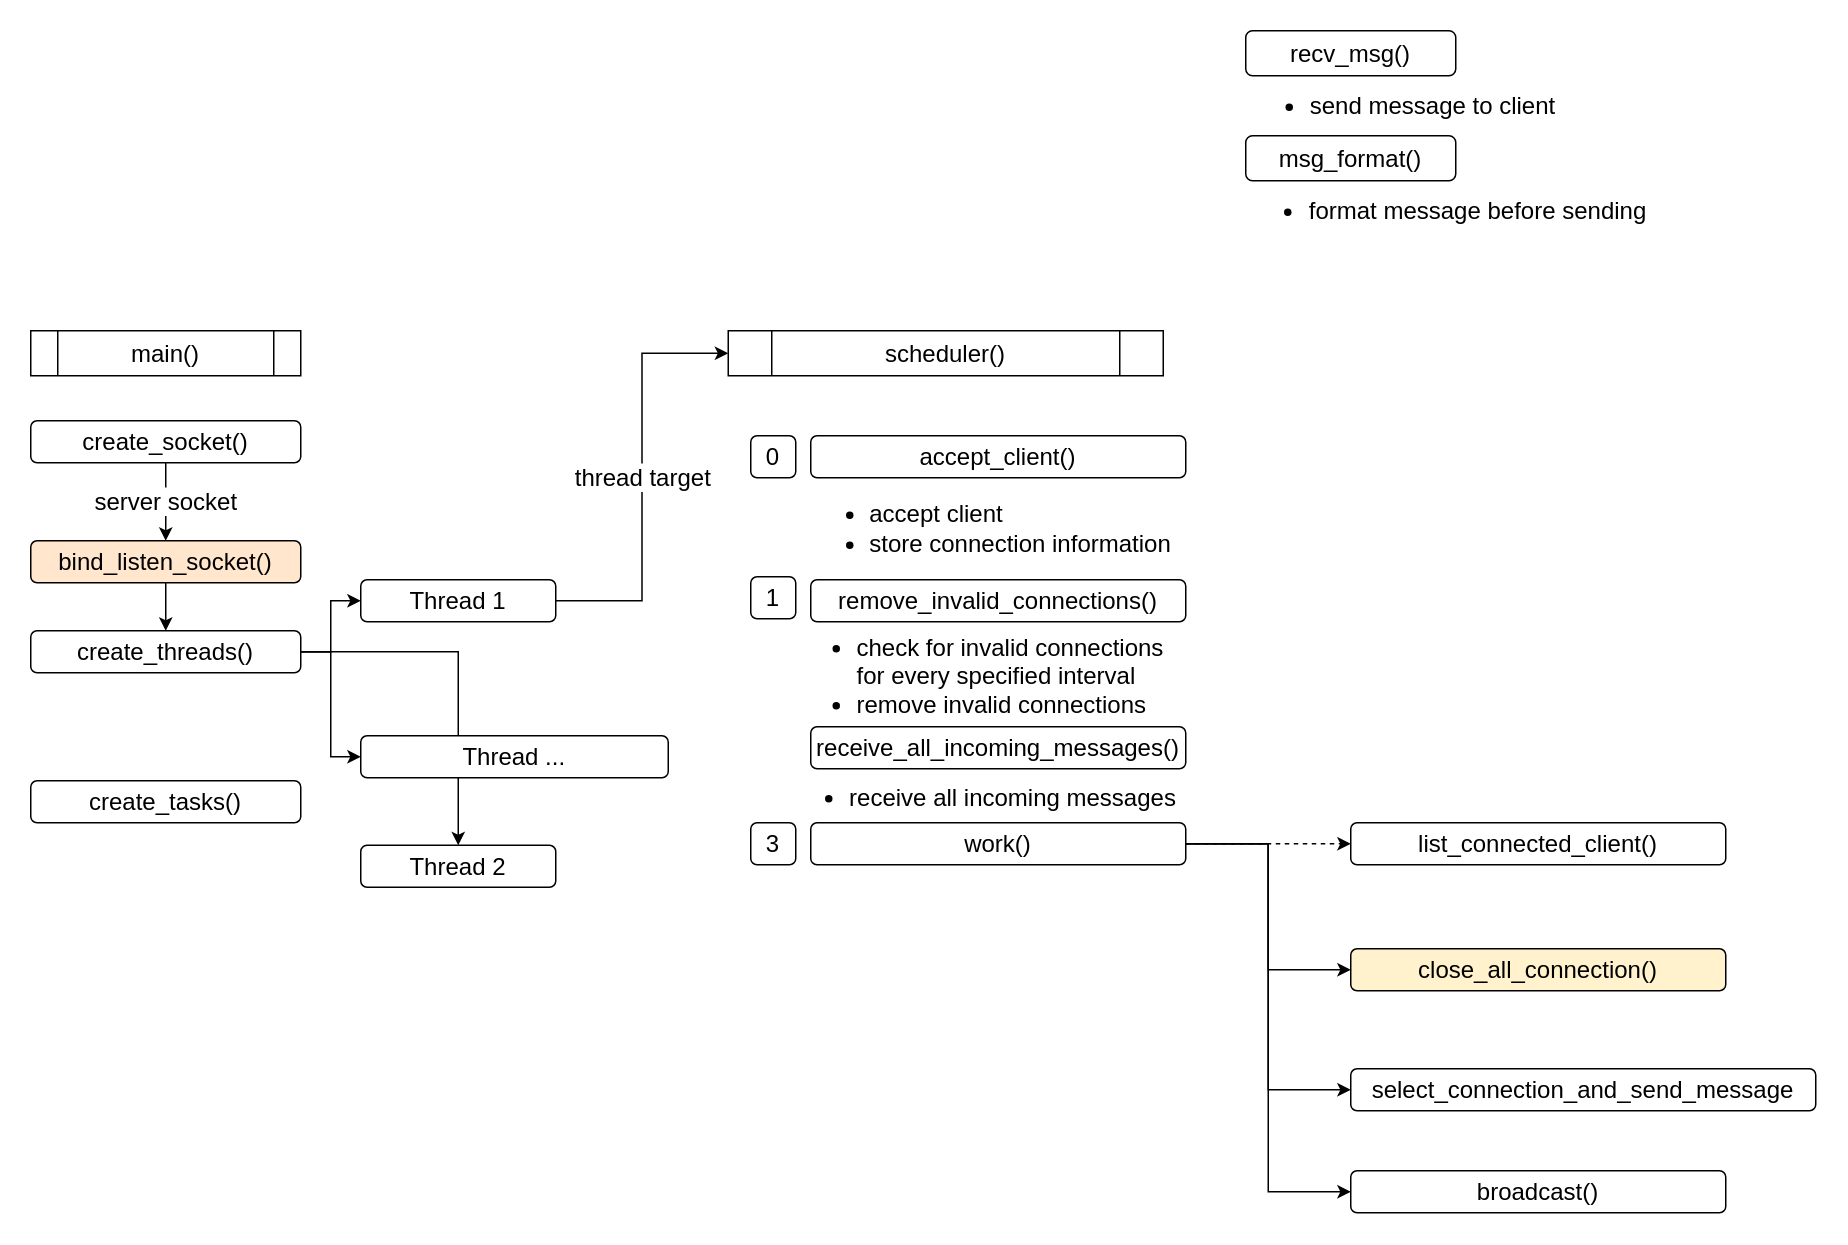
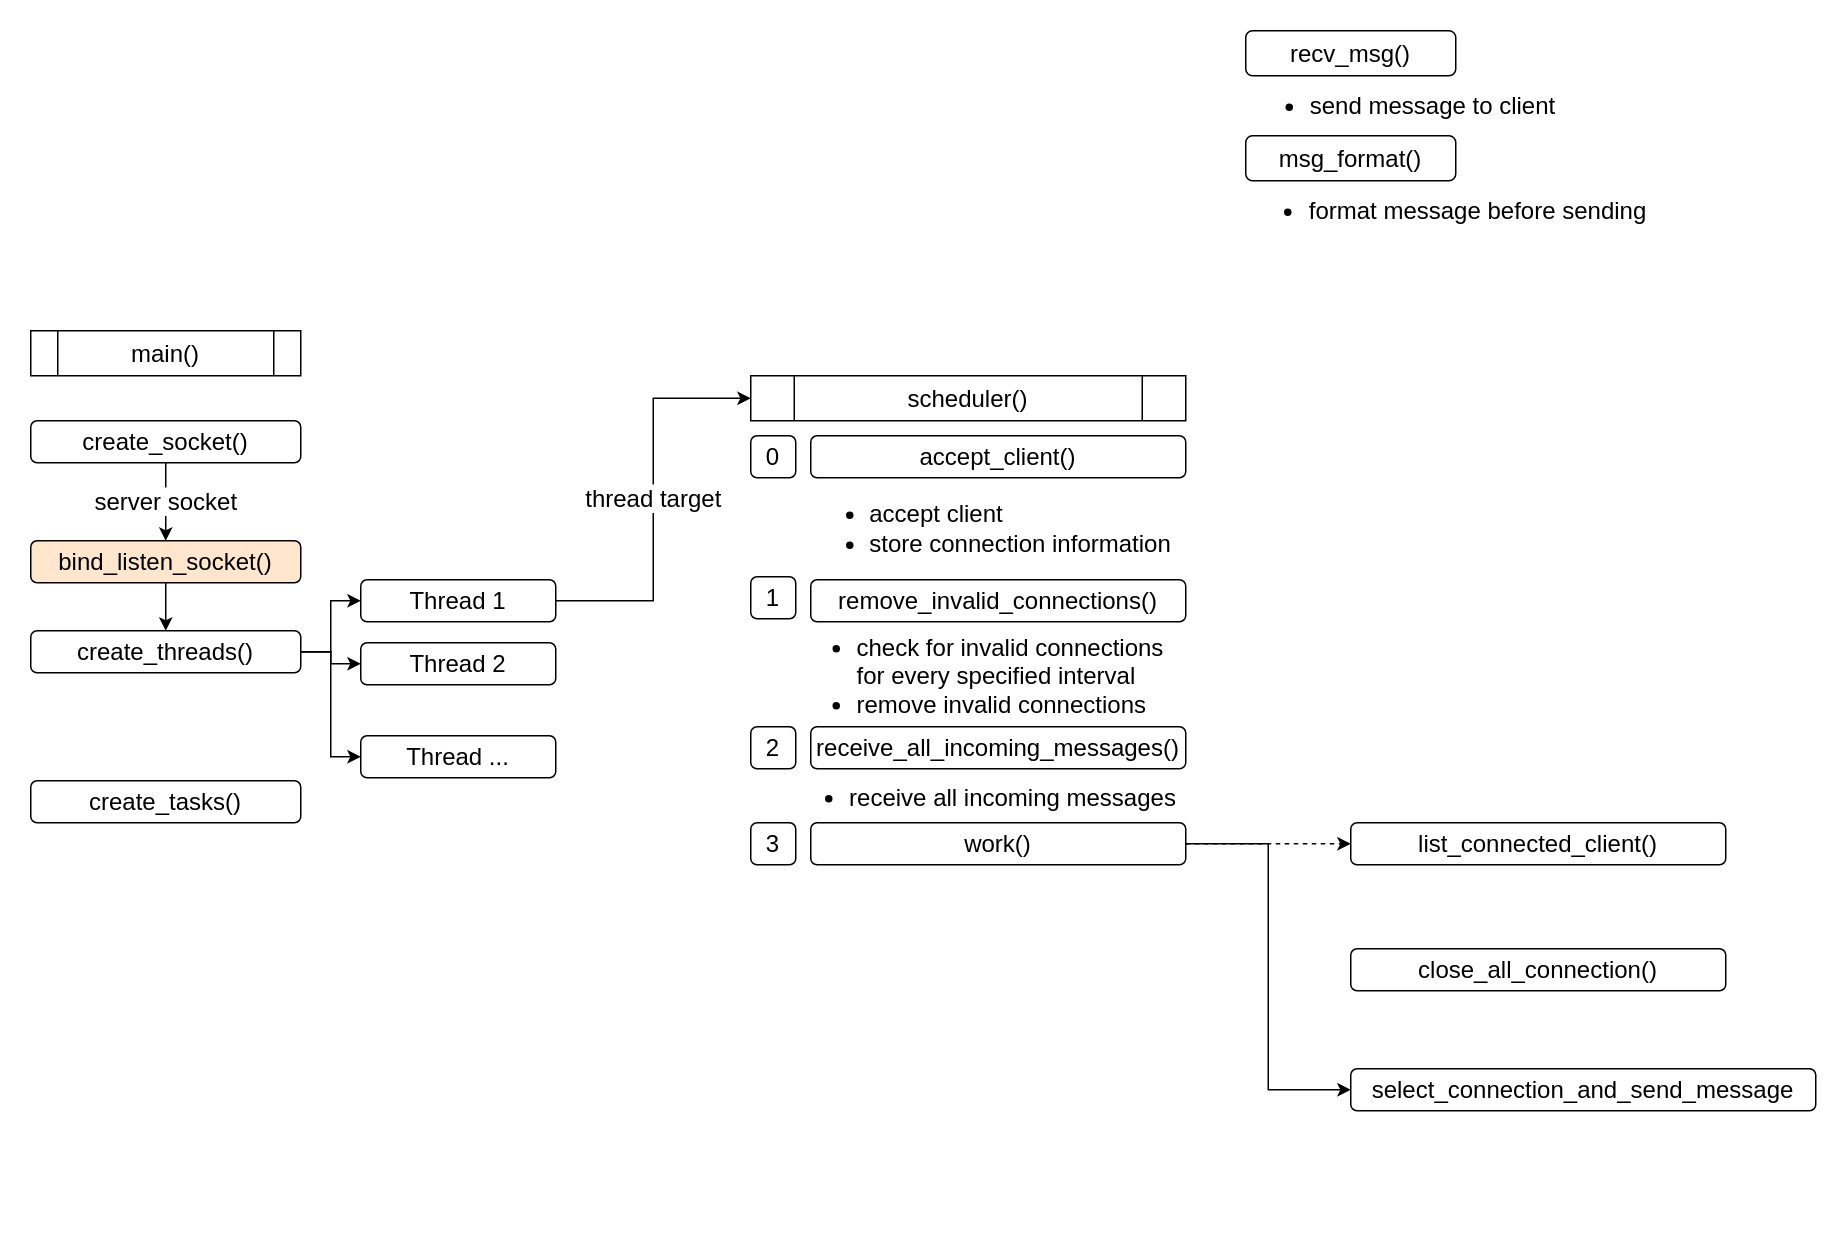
(946, 353) -> (968, 398)
none -> (773, 748)
(515, 757) -> (458, 757)
(458, 866) -> (458, 664)
(1306, 970) -> none
(1538, 970) -> (1538, 970)
(1268, 1178) -> none
(1538, 1192) -> none
